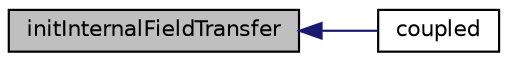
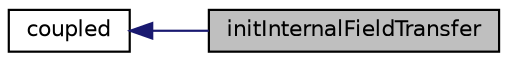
(350, 31) -> (181, 31)
